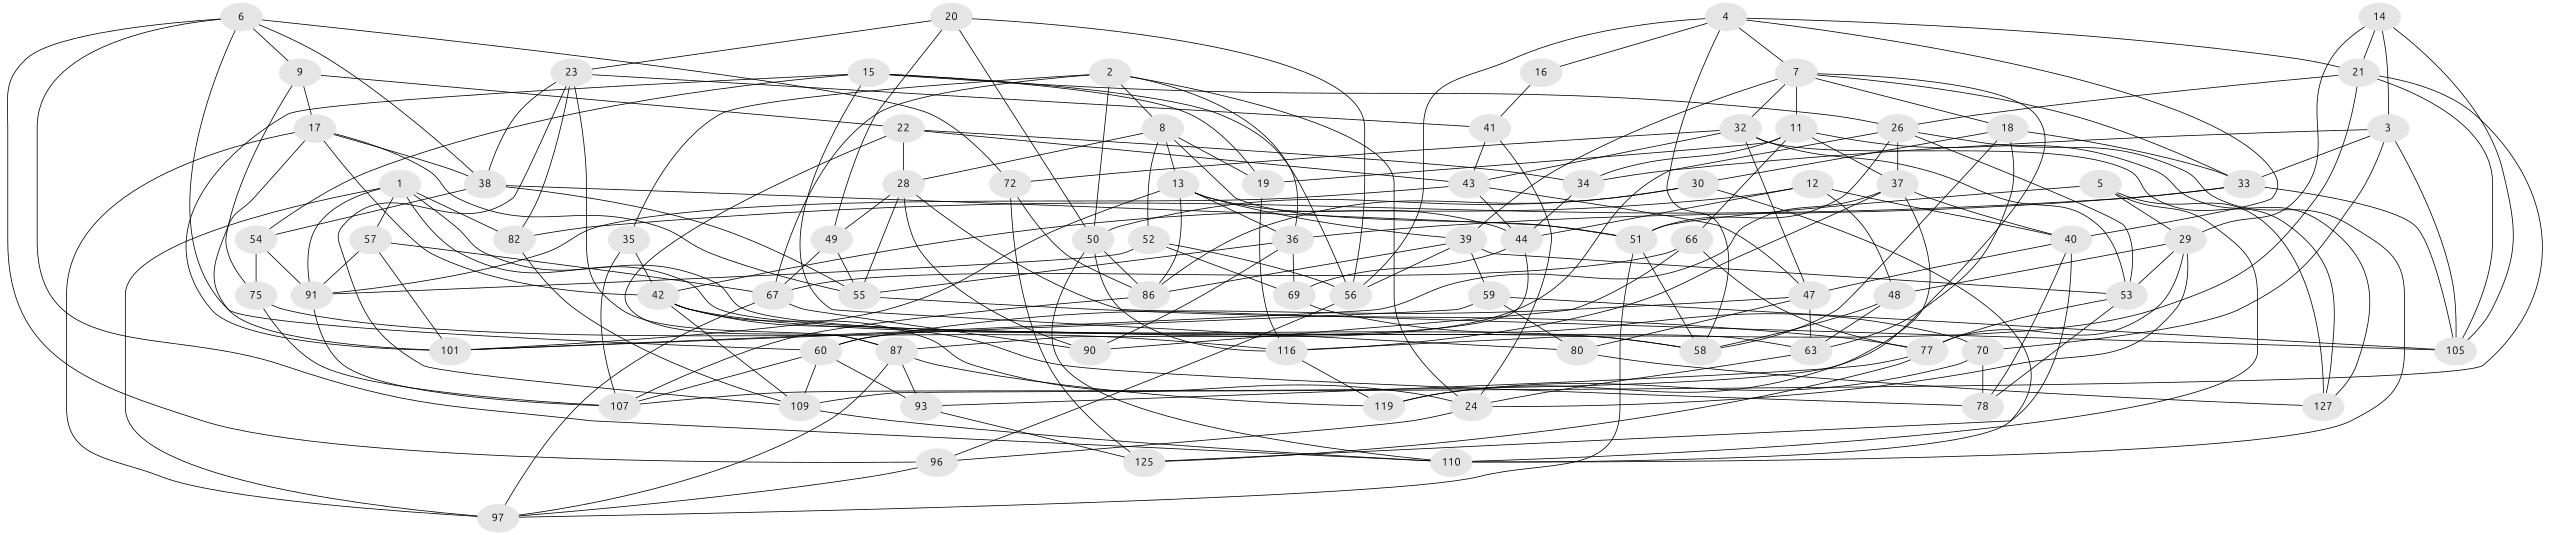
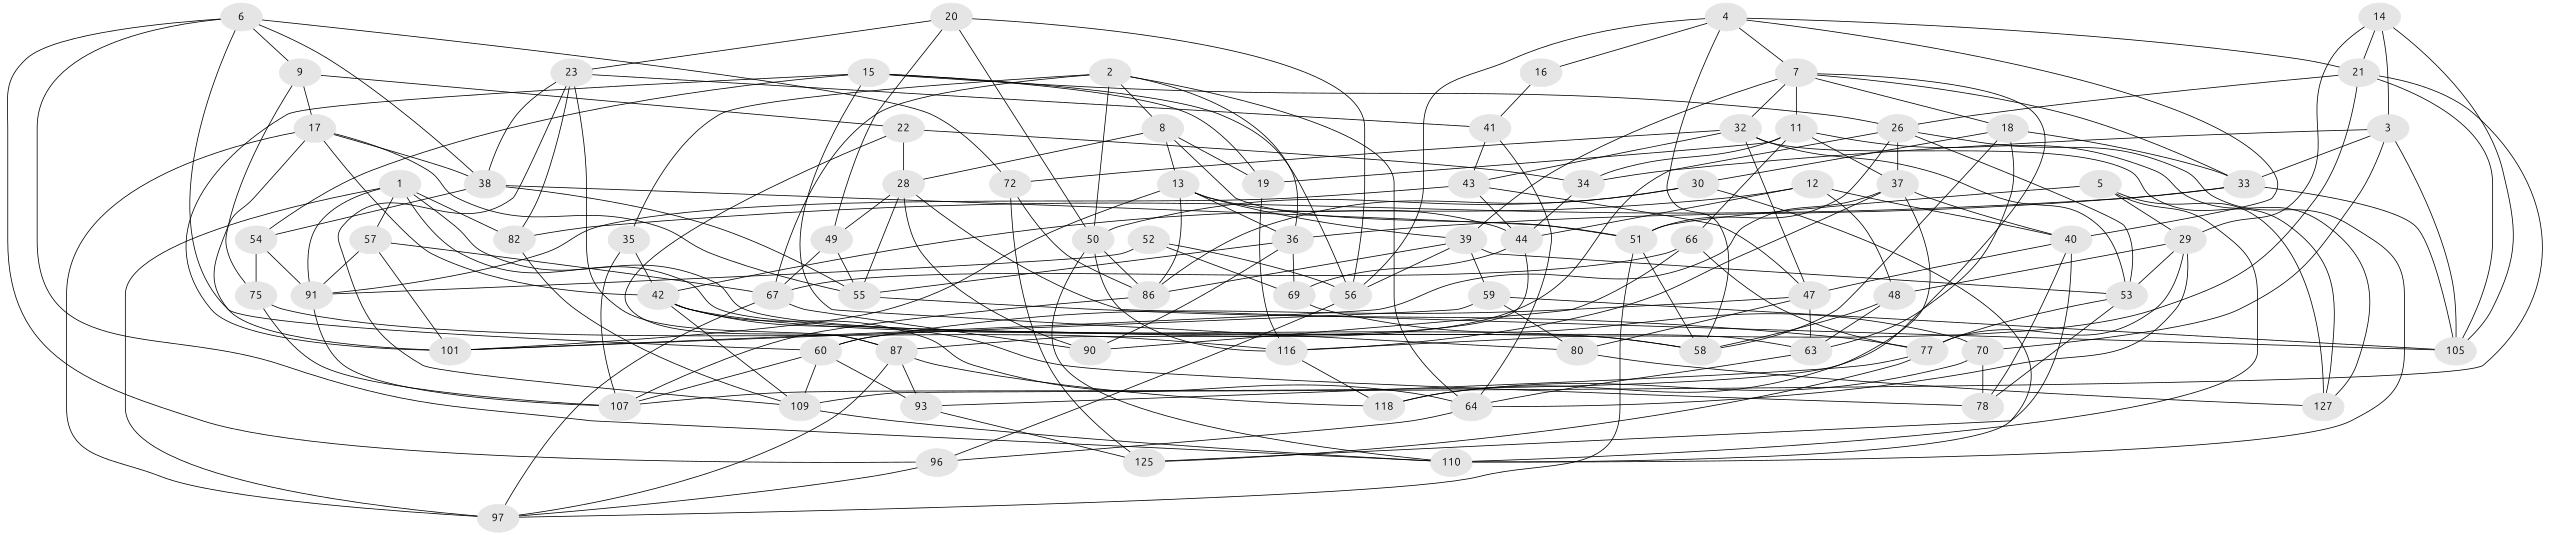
(1200, 158) -> none
(1149, 183) -> none
(1384, 407) -> (1384, 407)
(1471, 407) -> (1471, 407)
